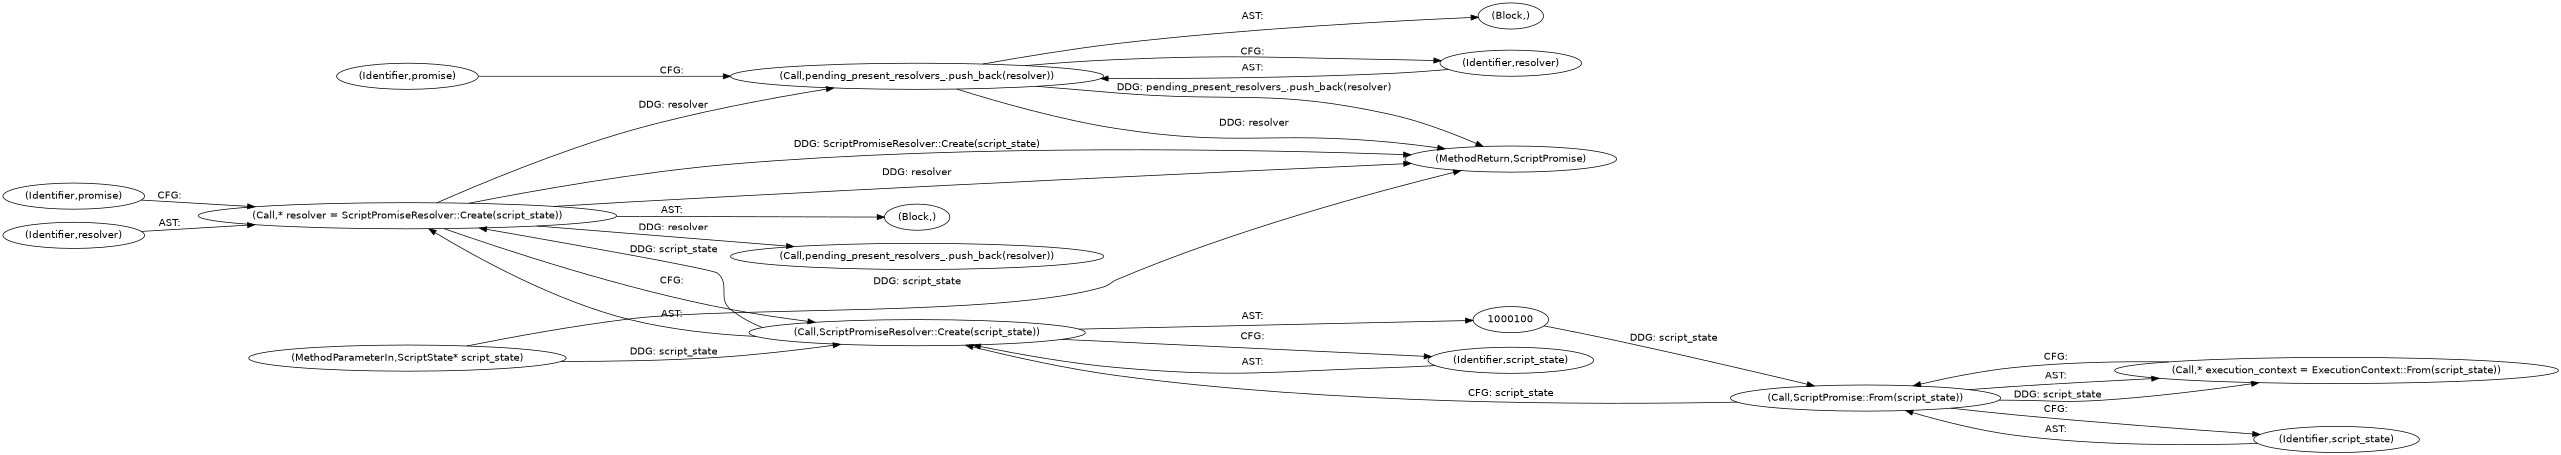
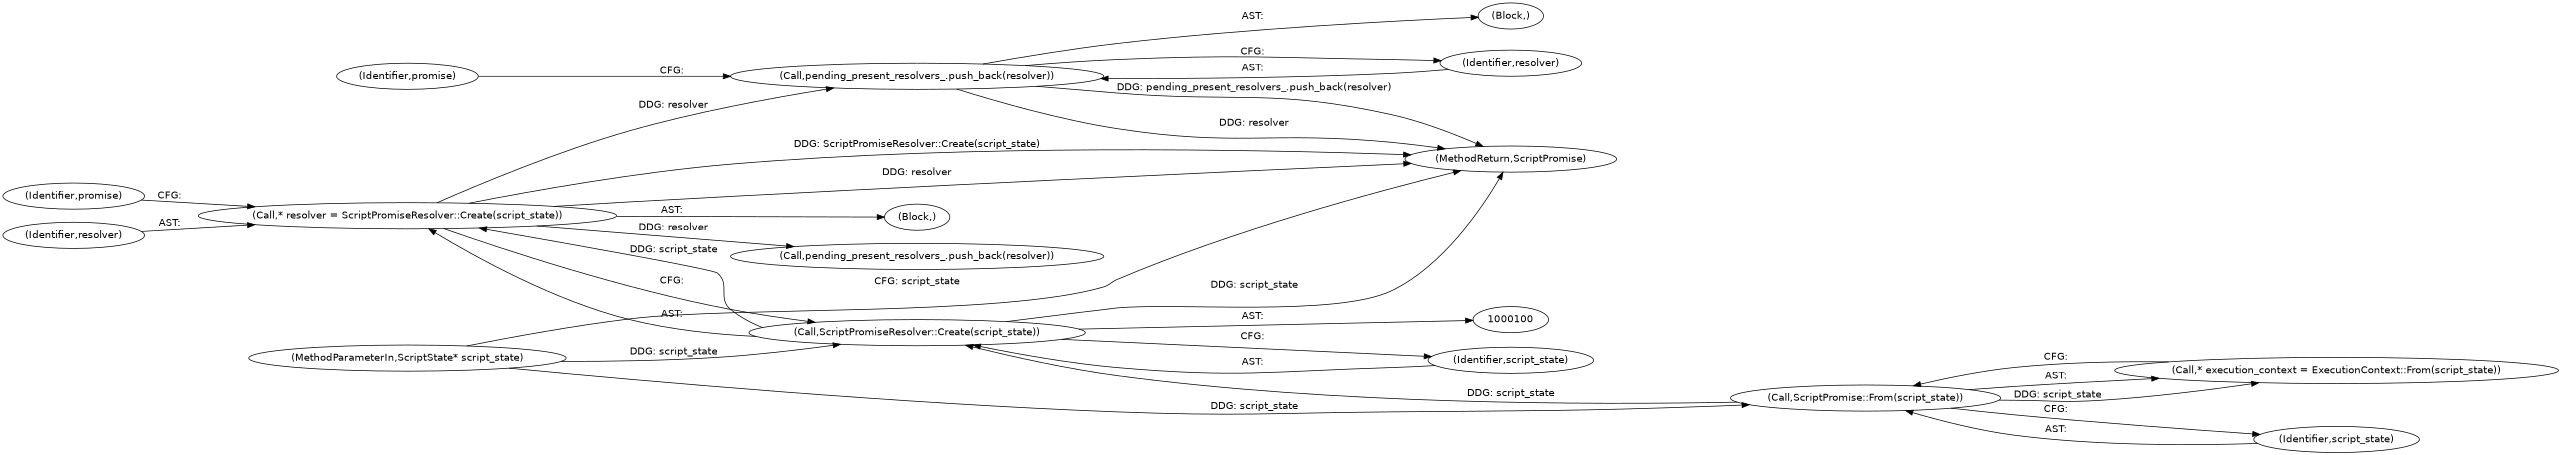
(917, 281) -> (917, 281)
none -> (1278, 307)
(1676, 354) -> (1125, 412)
(1511, 393) -> (1511, 393)
